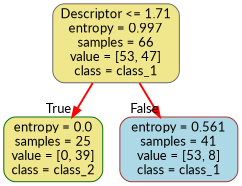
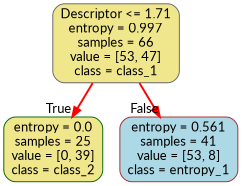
(179, 149) -> (179, 149)
